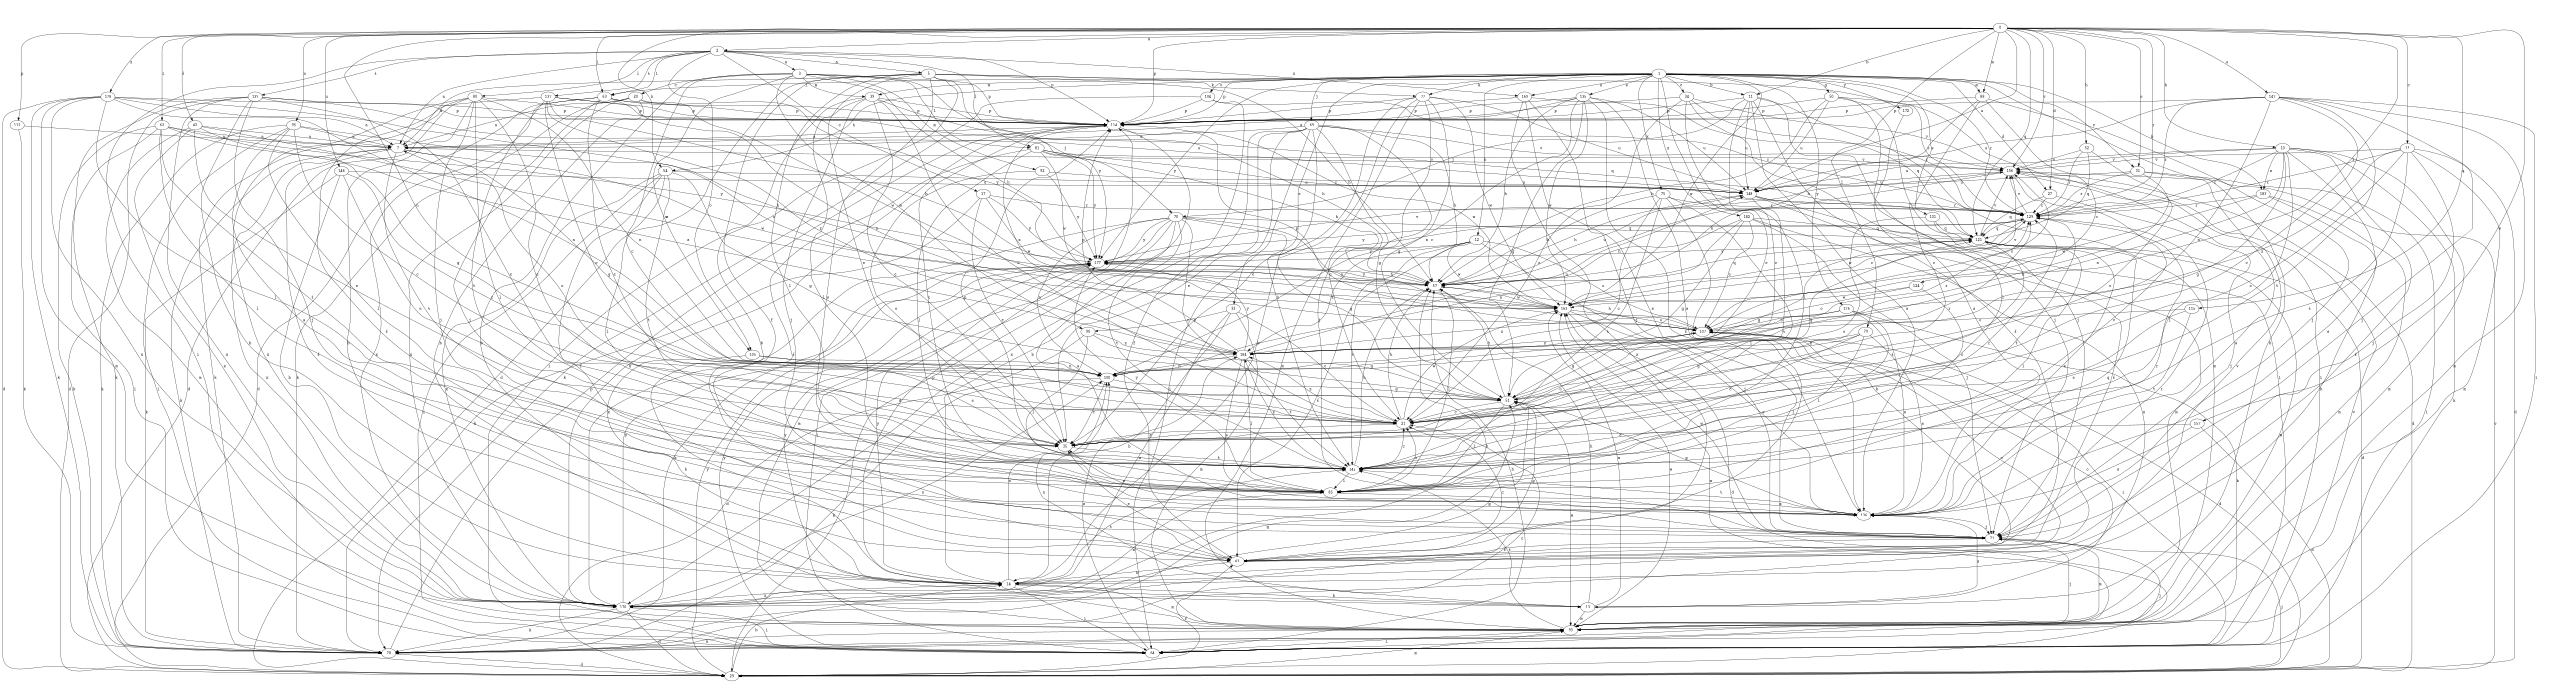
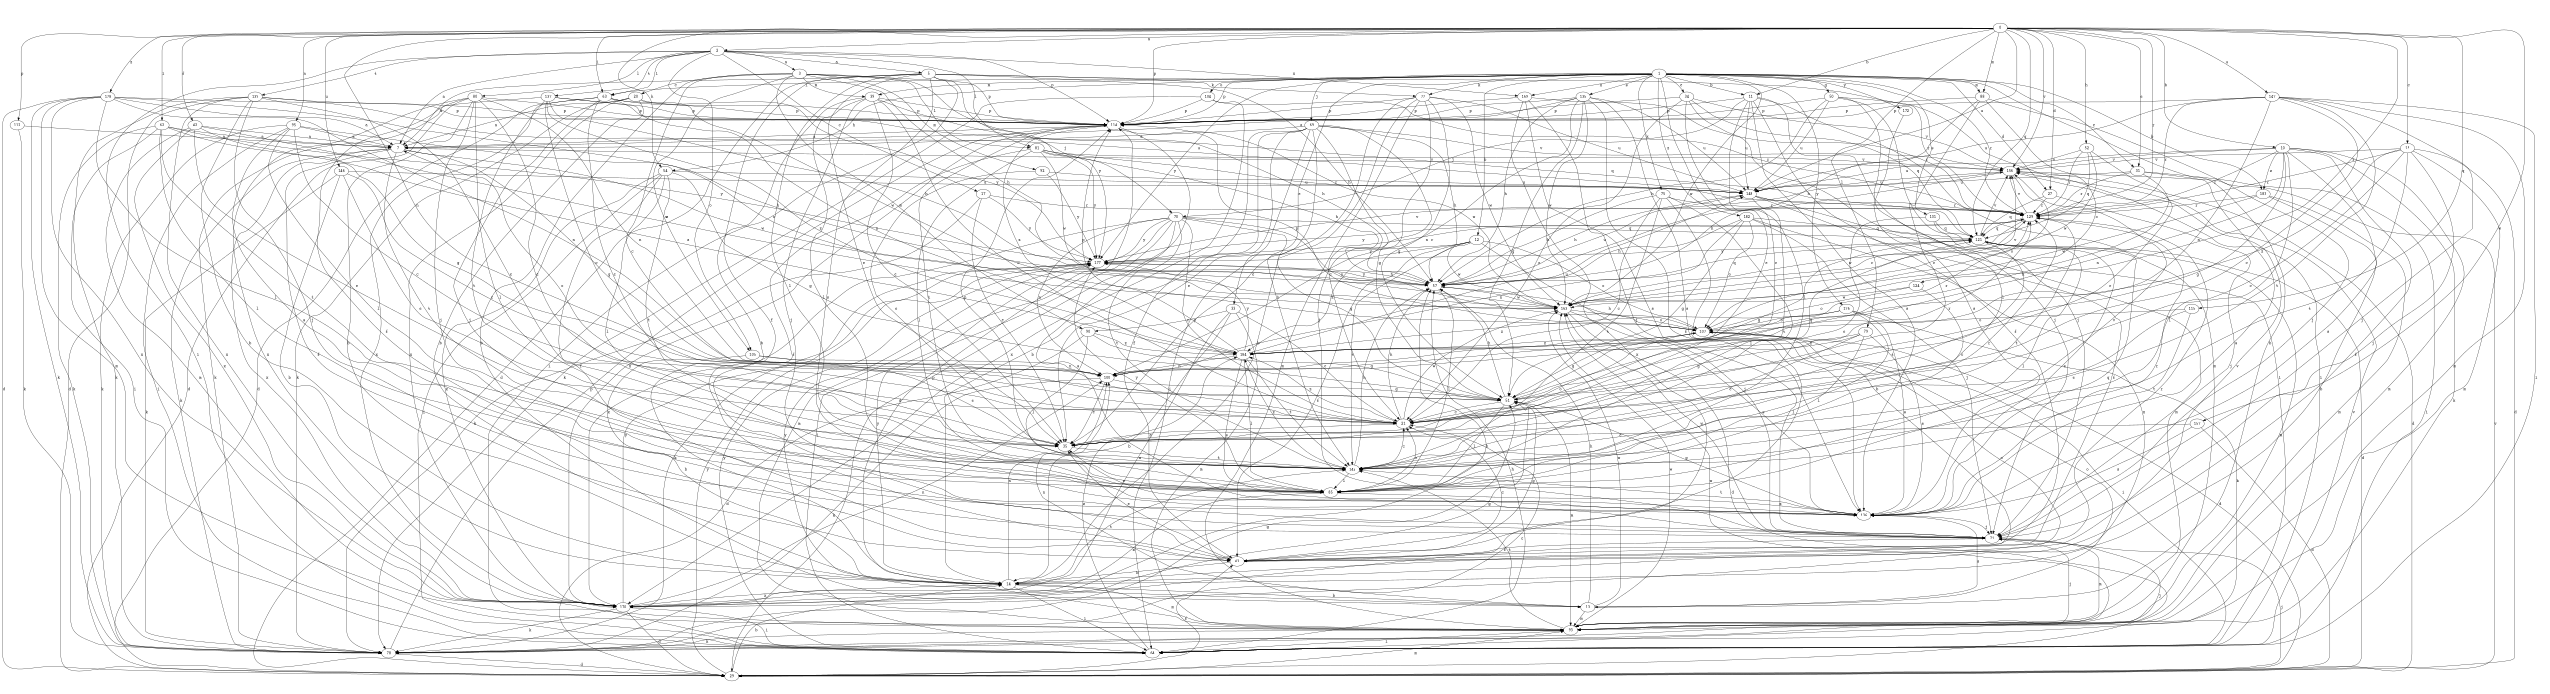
(1255, 282) -> (1864, 276)
